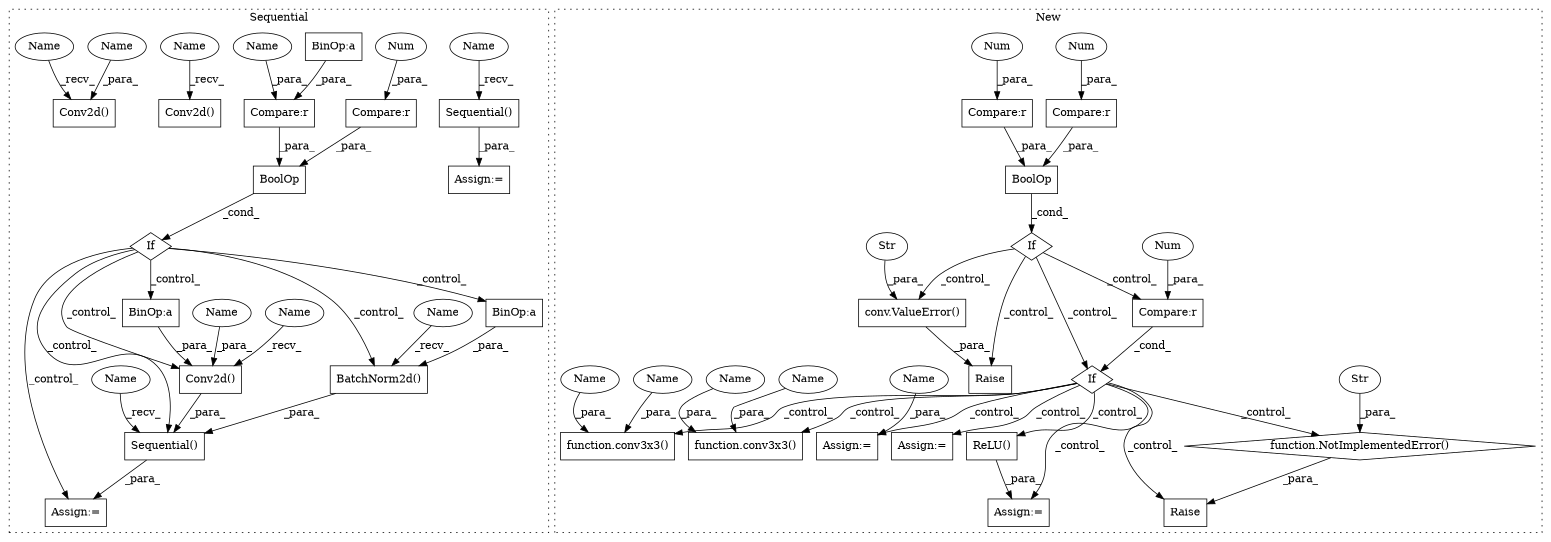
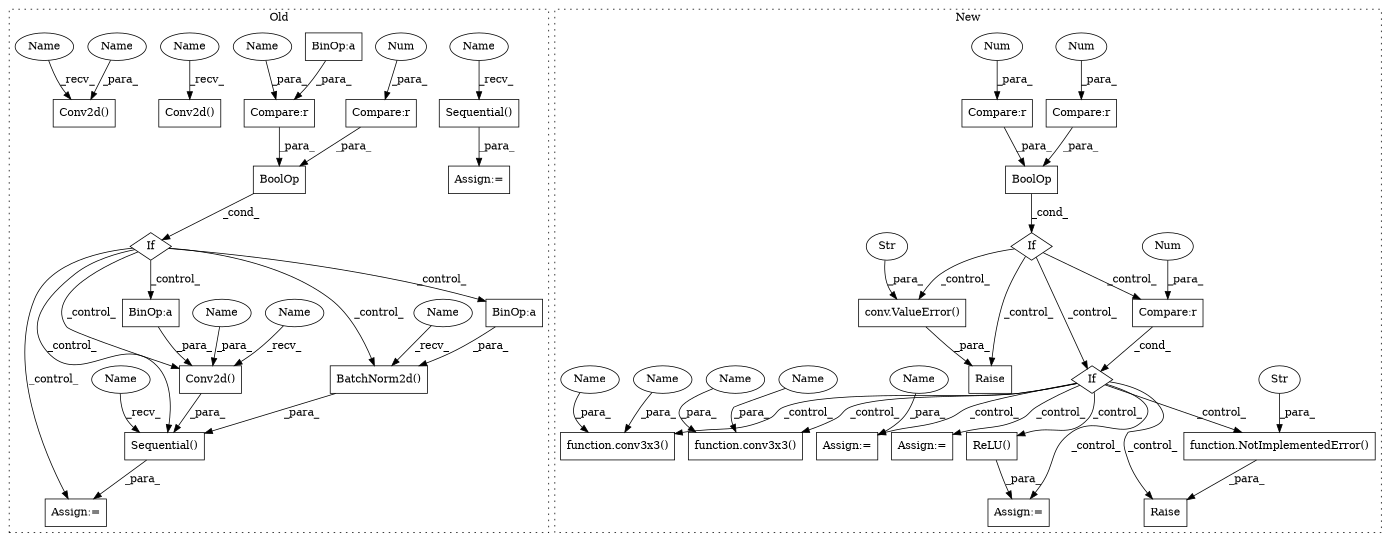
(279, 18) -> (279, 18)
(1360, 446) -> (1280, 446)
